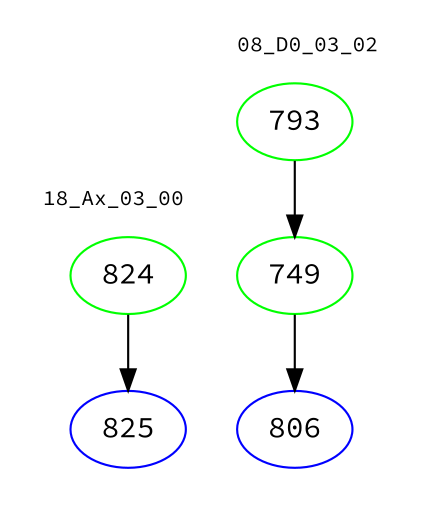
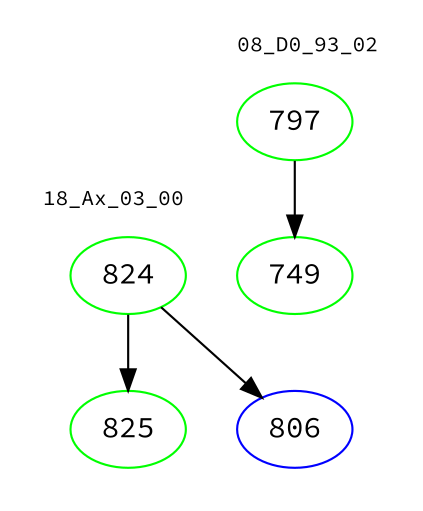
(309, 46) -> (309, 46)
(295, 122) -> (295, 122)
(295, 342) -> (189, 332)
(128, 429) -> (128, 429)
